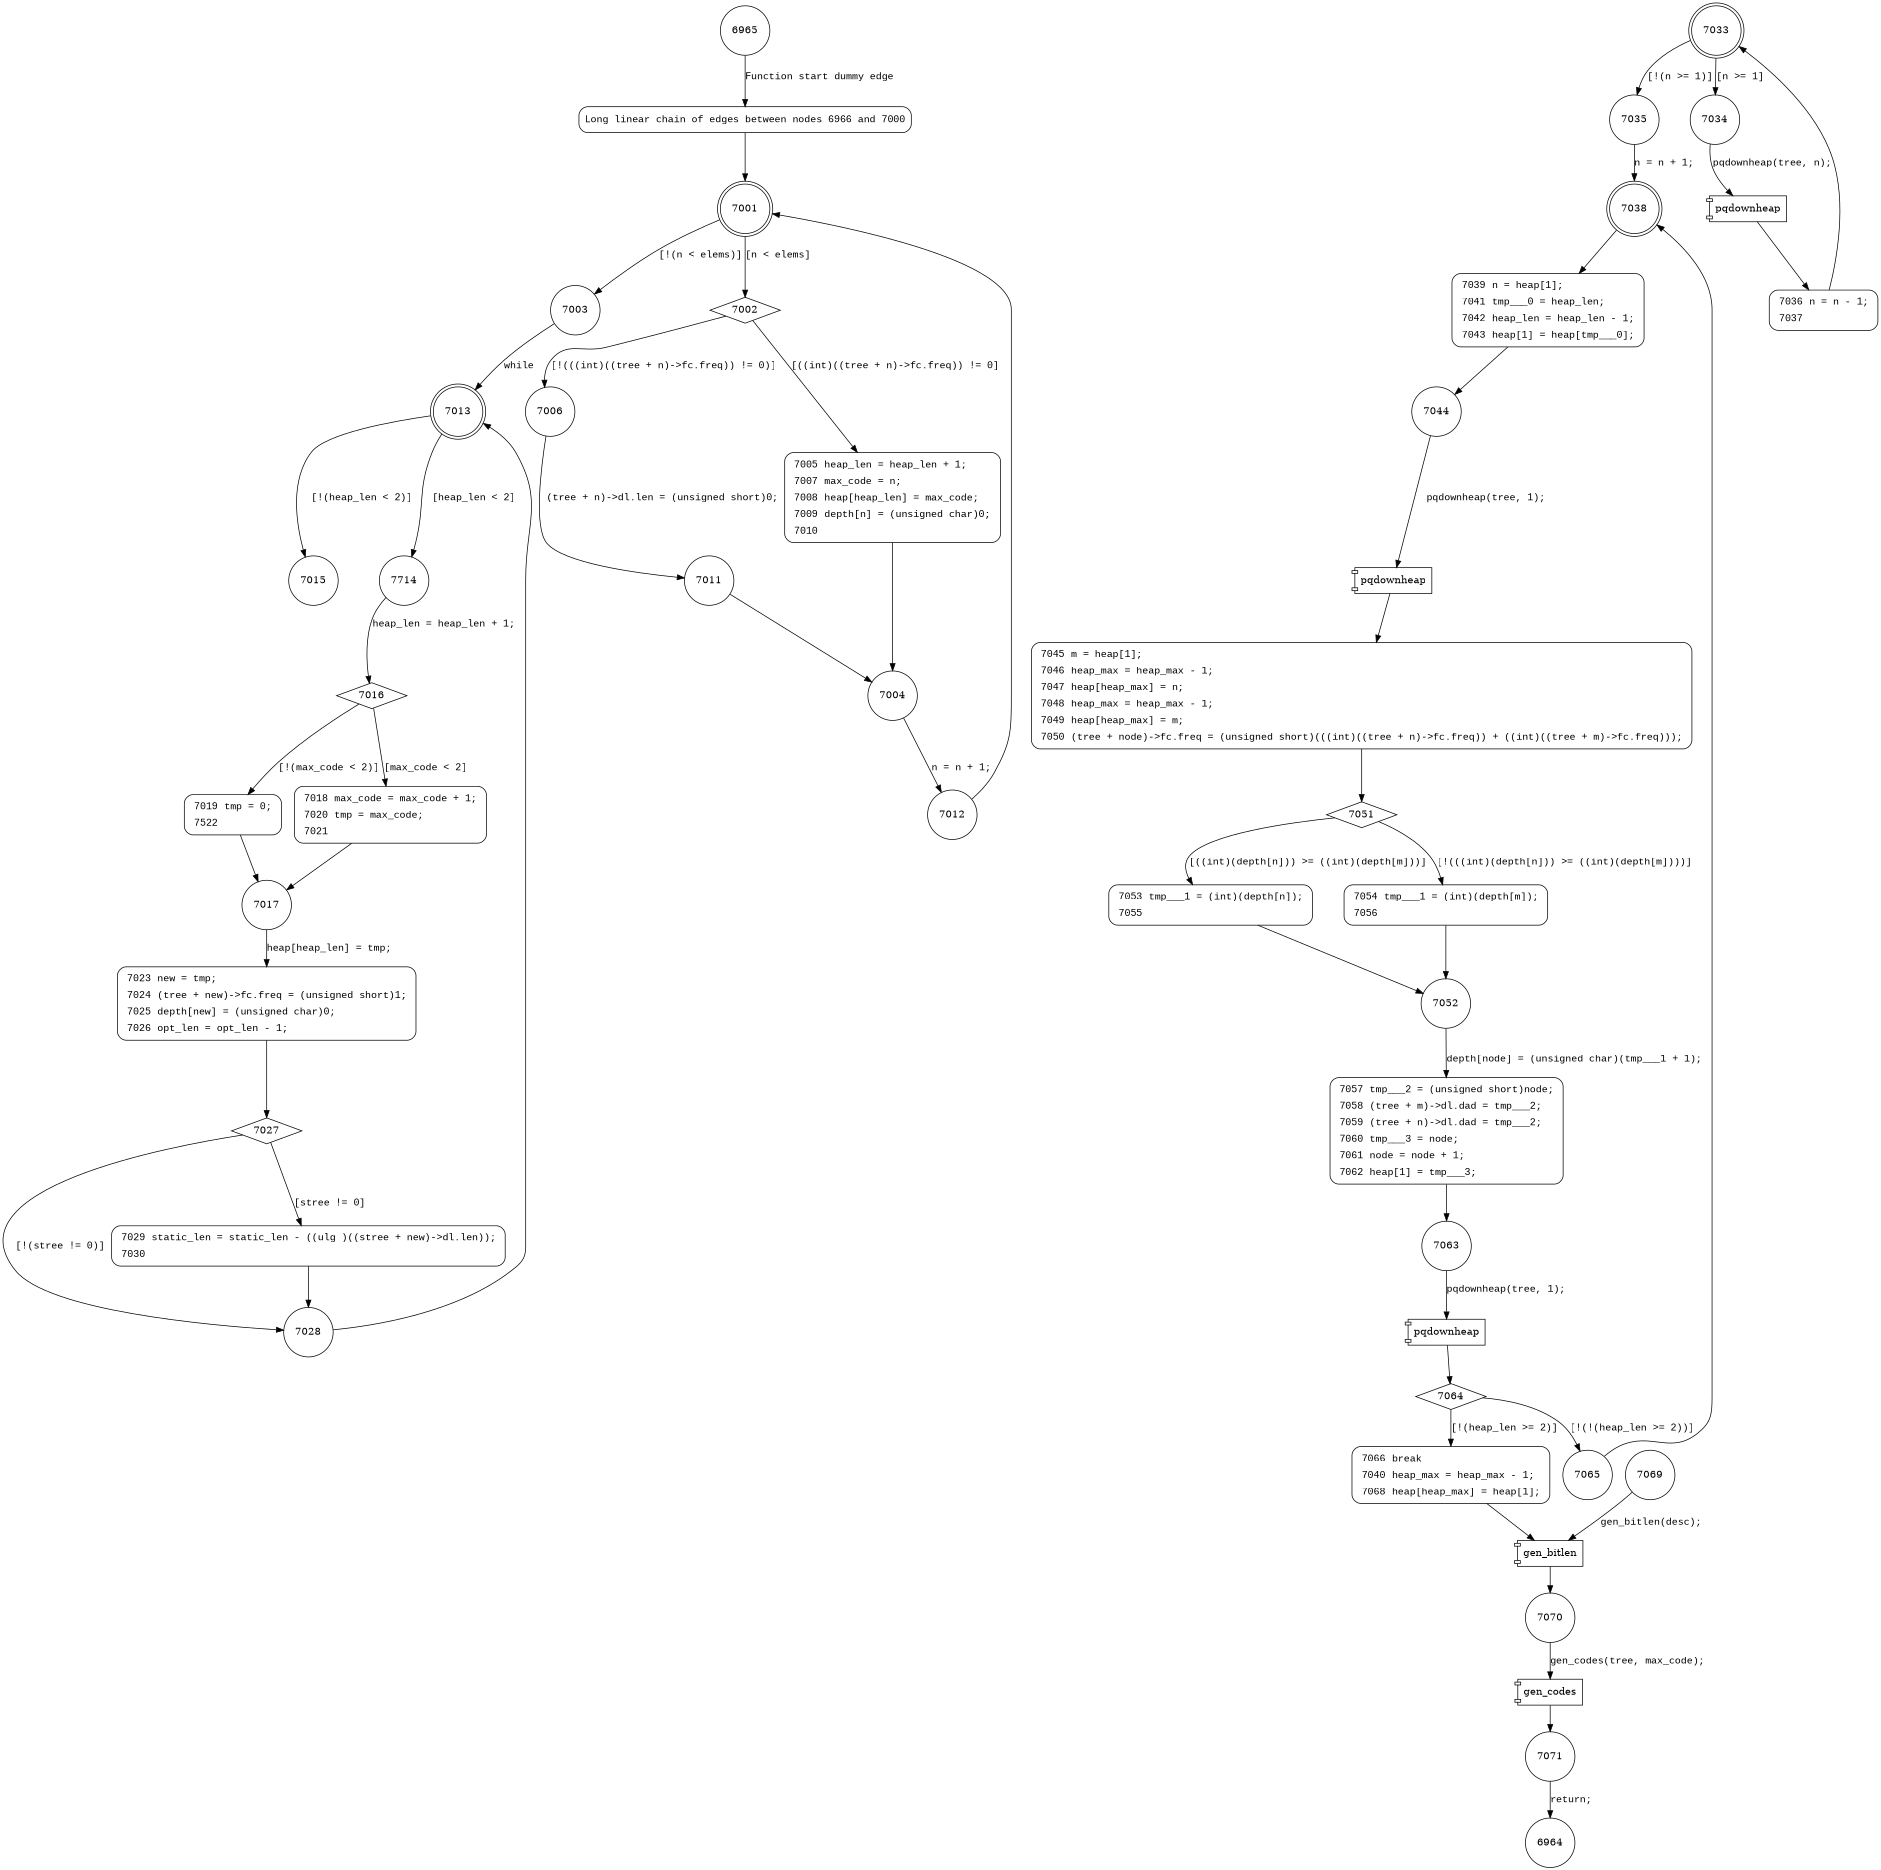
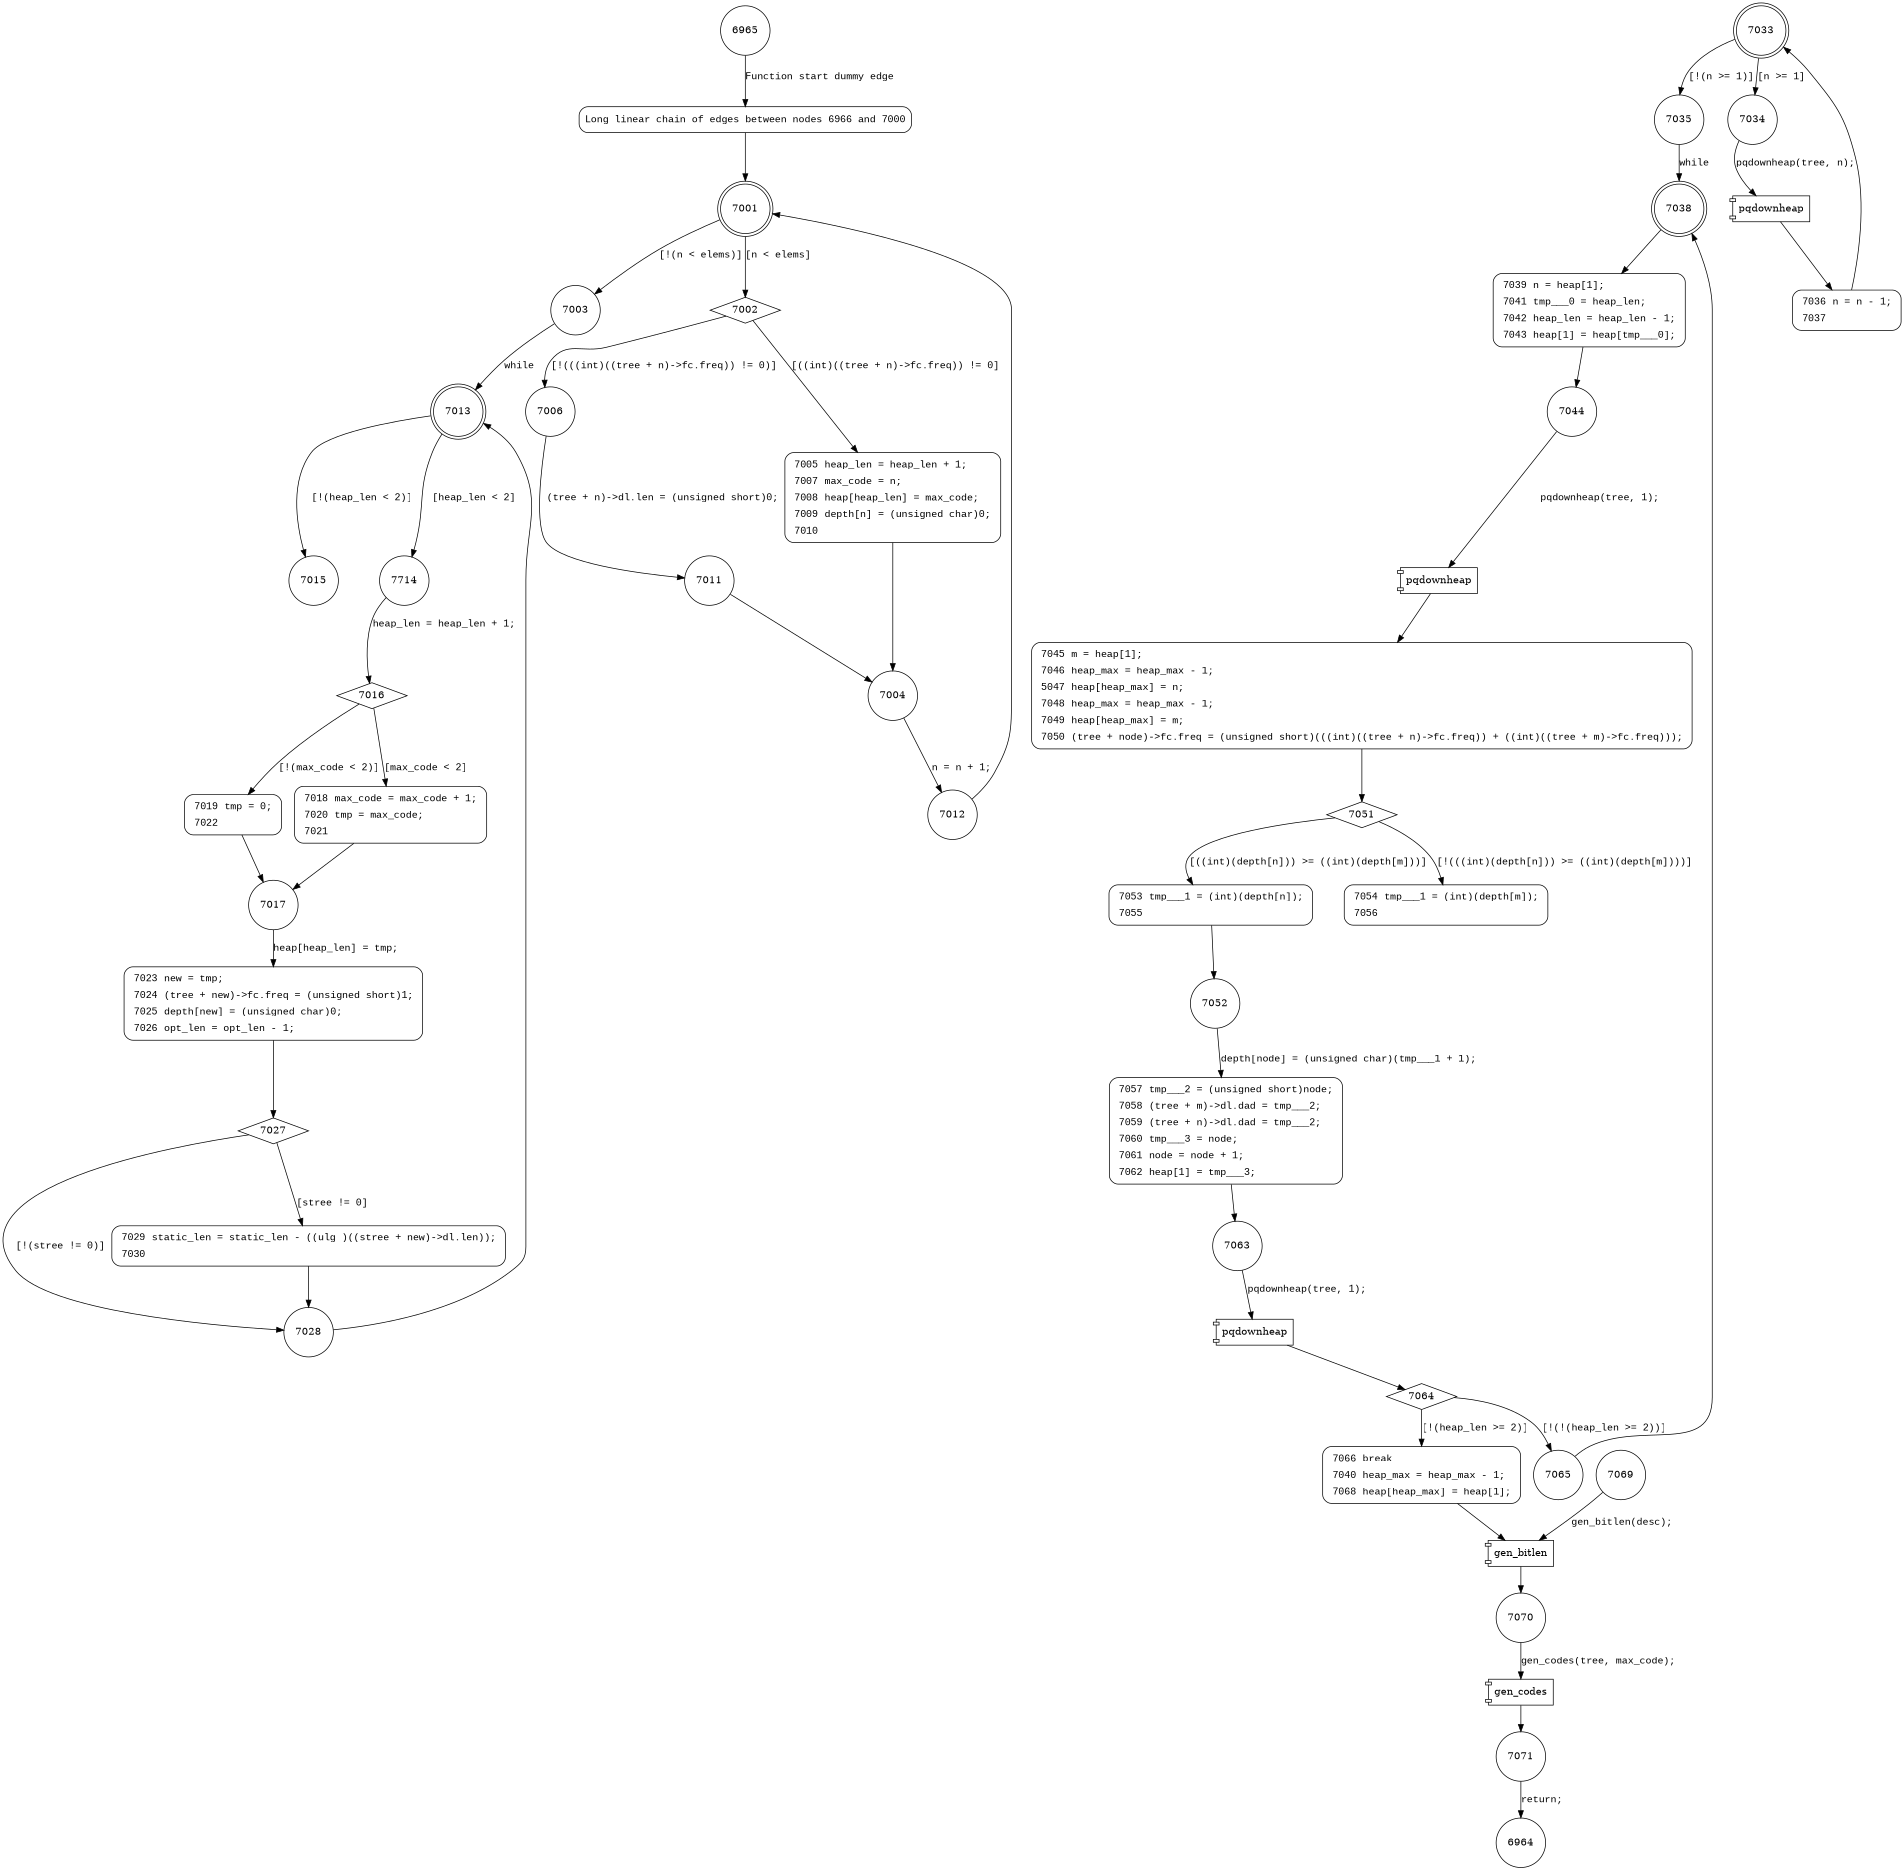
(1664, 163) -> (1694, 163)
(1053, 687) -> (1053, 687)
(206, 823) -> (206, 823)
(1446, 948) -> none
